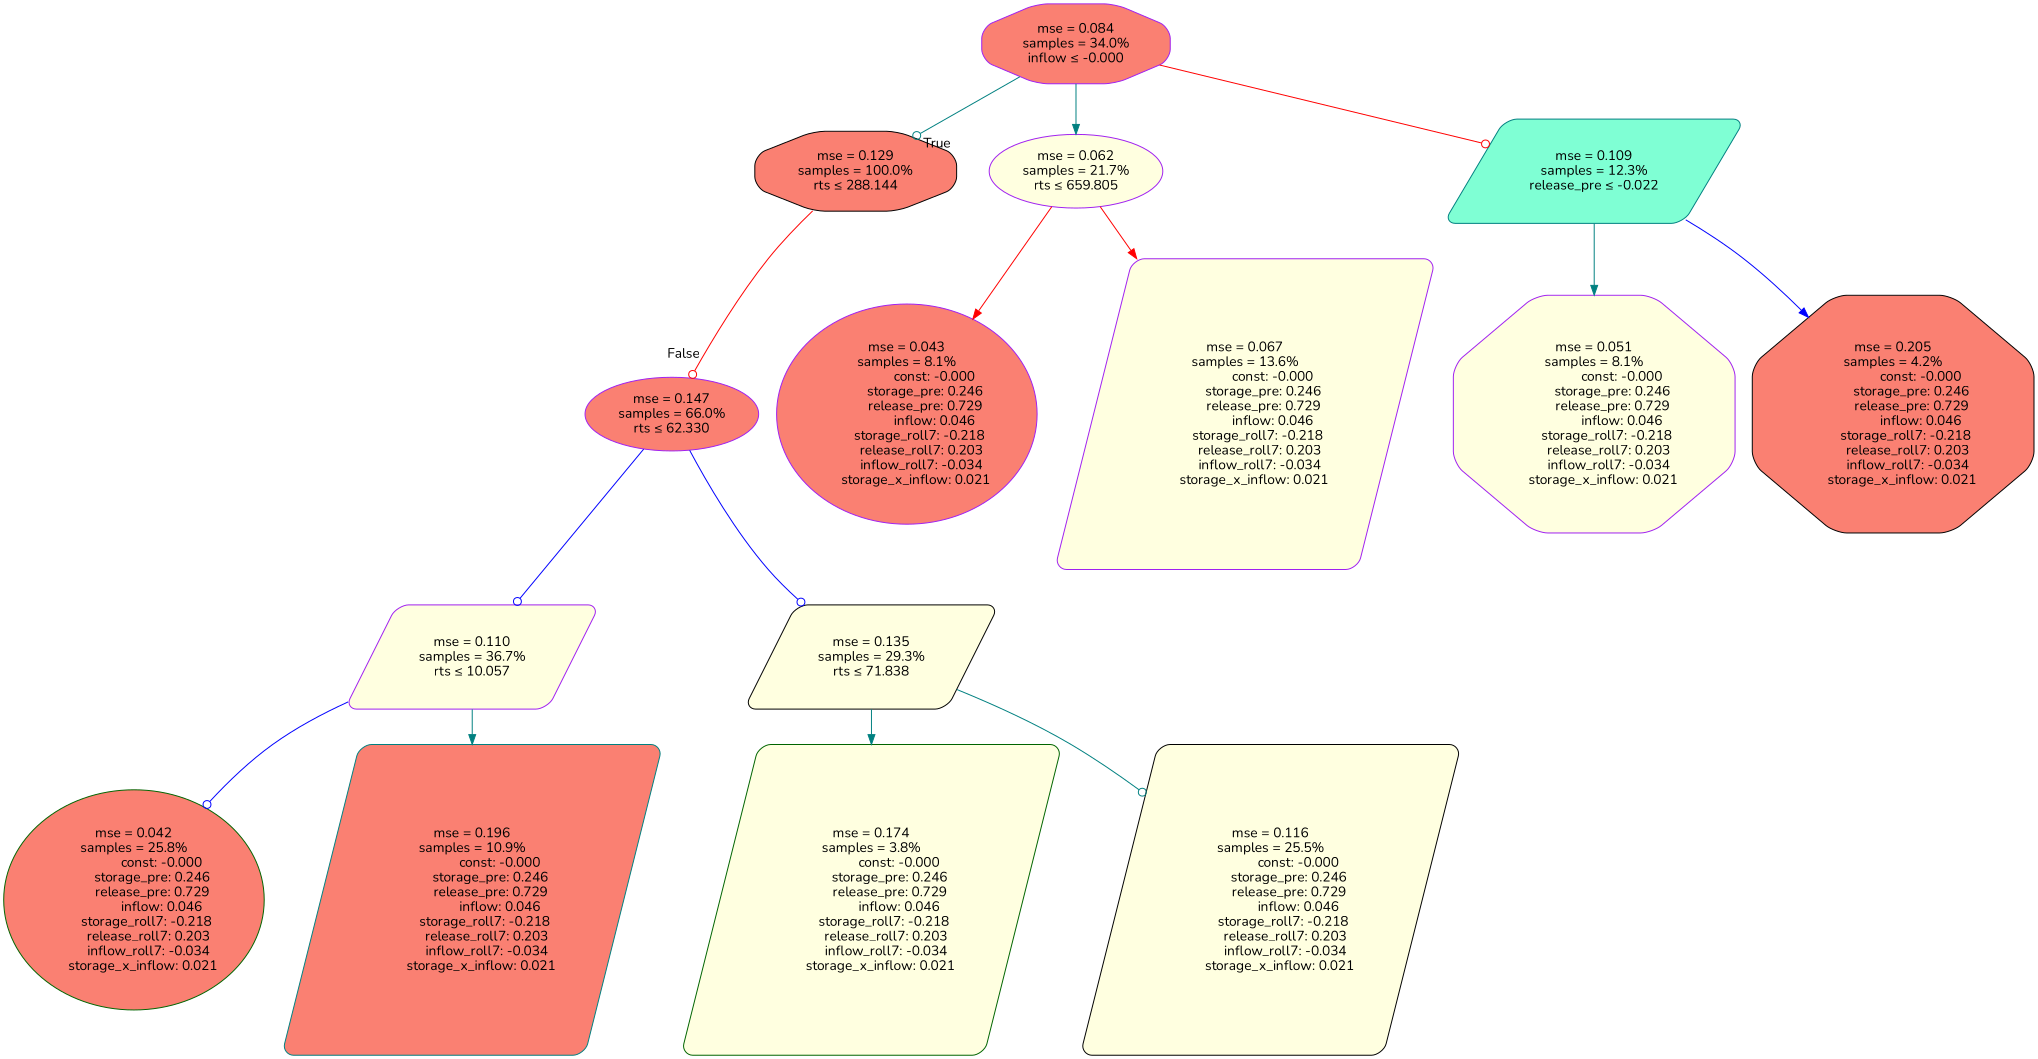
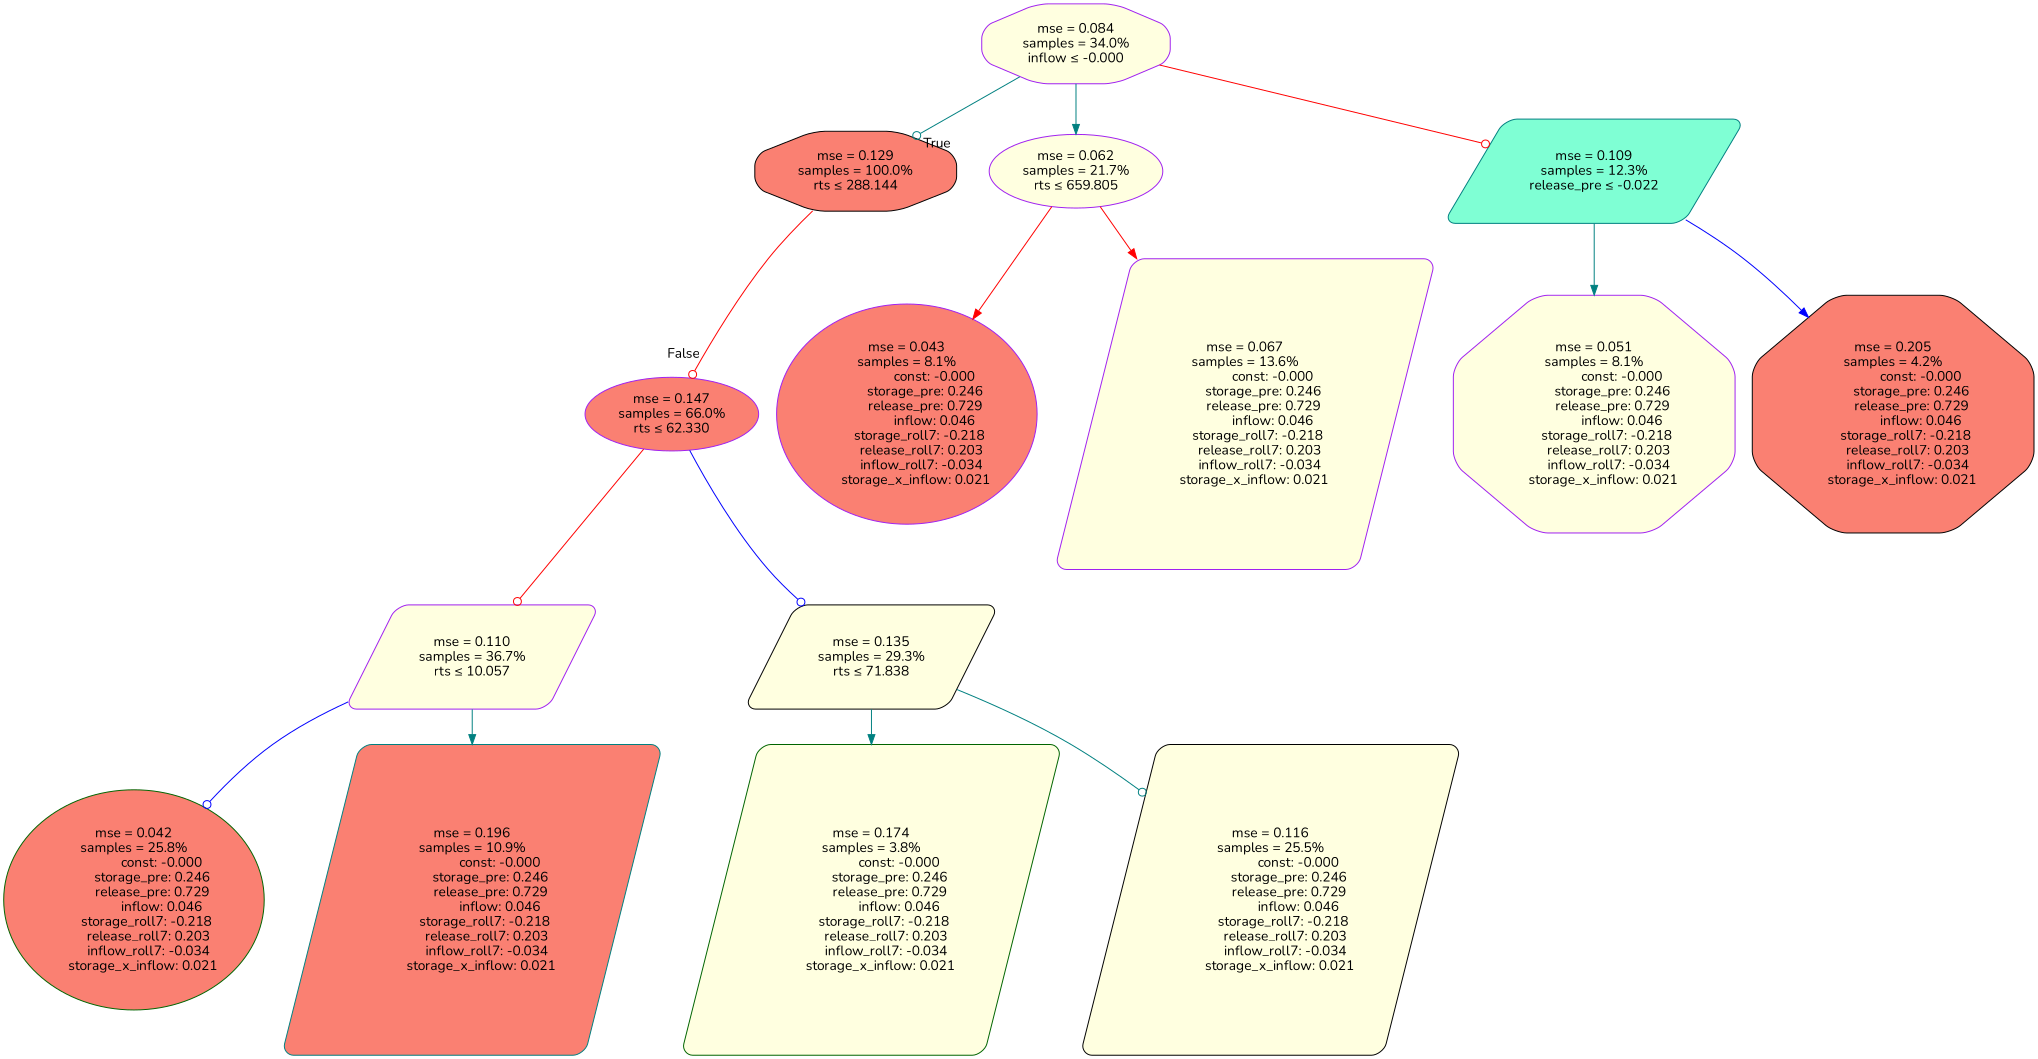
(1076, 44) -> (1076, 44)
(582, 524) -> (582, 524)
